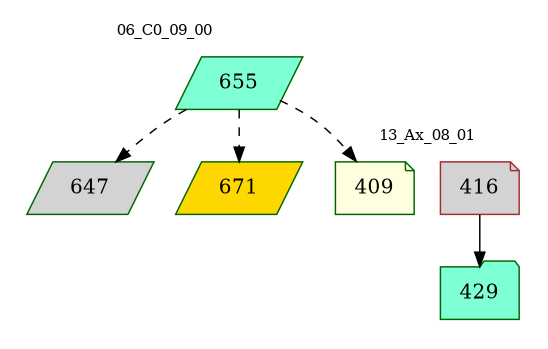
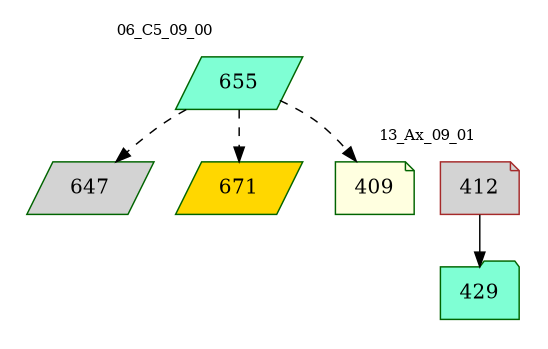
(165, 31) -> (165, 31)
(427, 136) -> (427, 136)
(480, 188) -> (480, 188)
